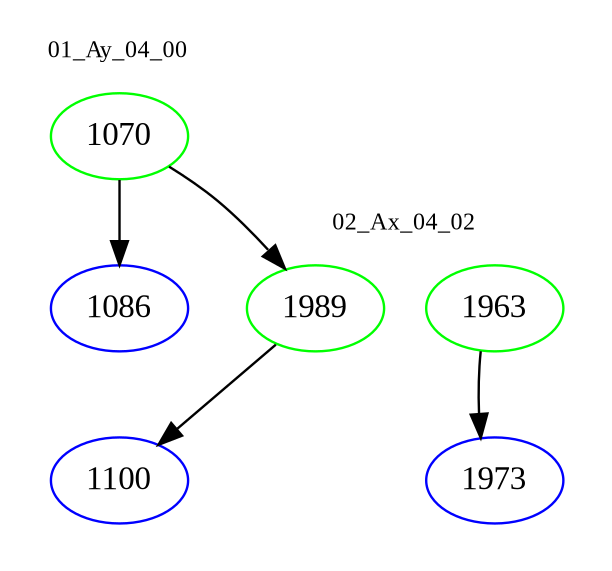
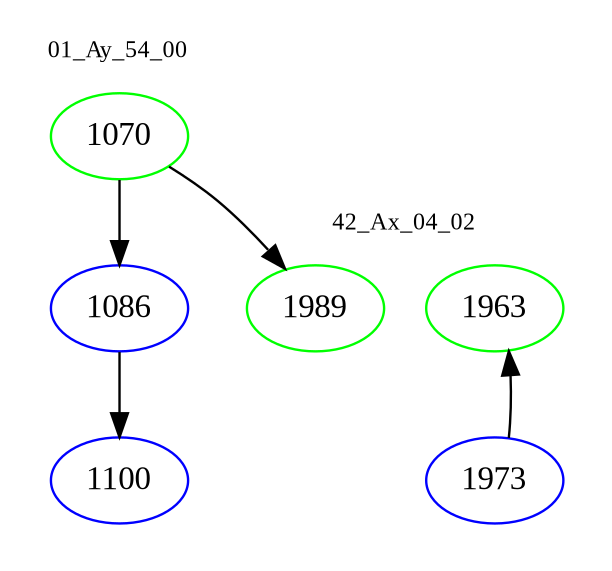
(118, 51) -> (118, 51)
(405, 223) -> (405, 223)
(244, 372) -> (120, 383)
(479, 382) -> (511, 407)
